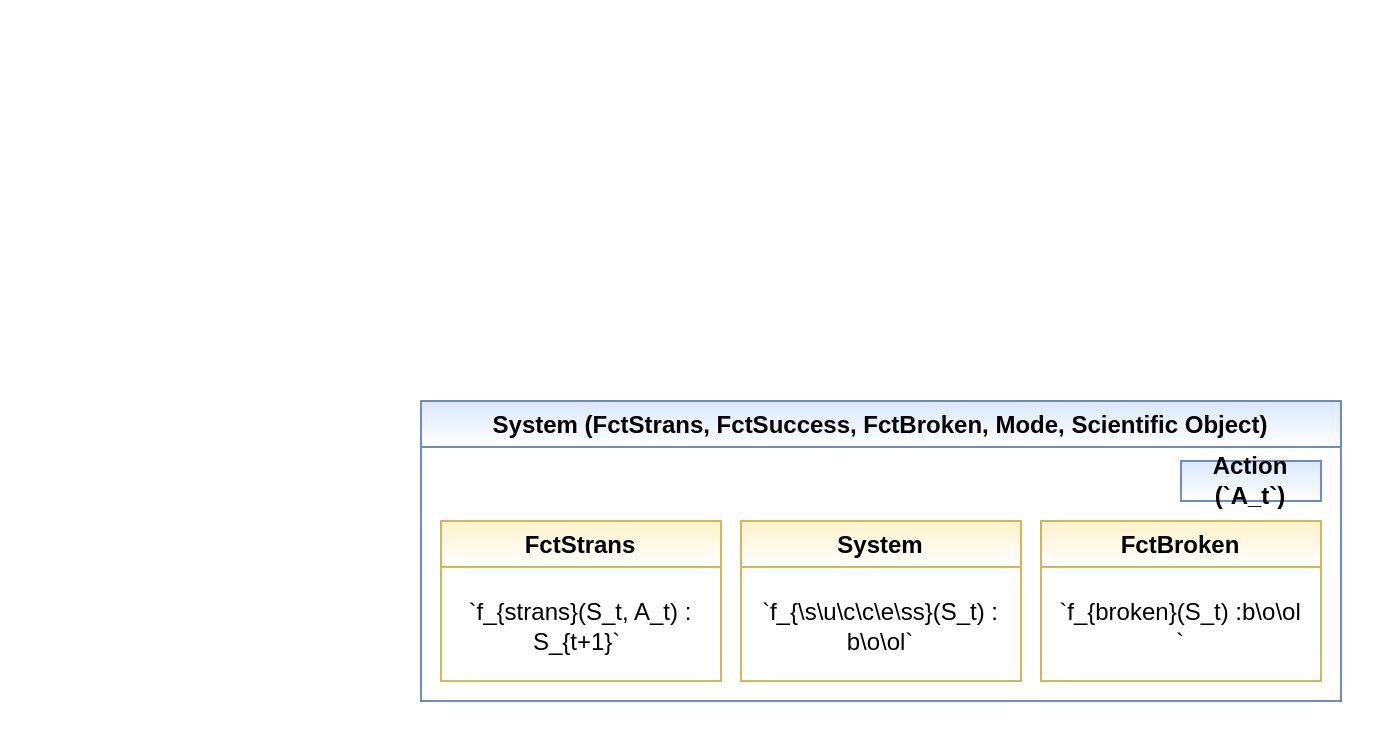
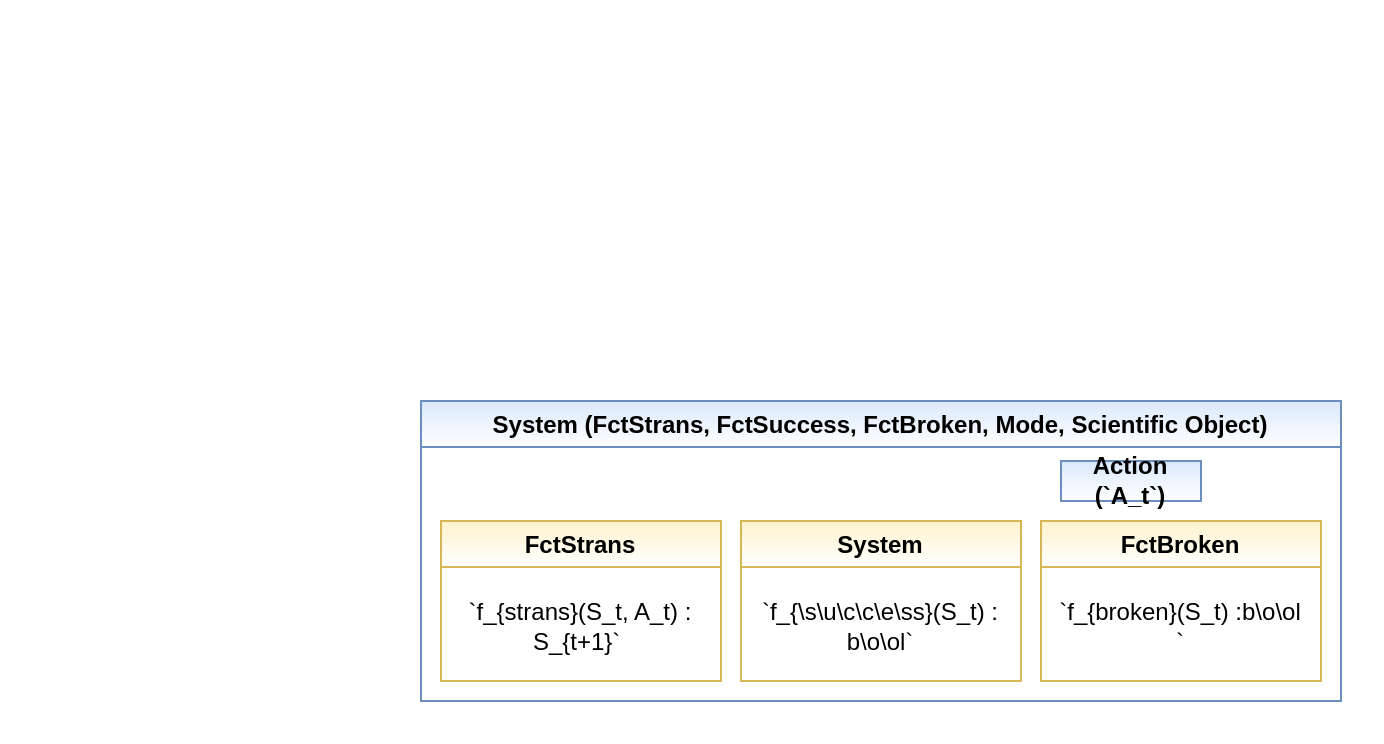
(1251, 481) -> (1131, 481)
